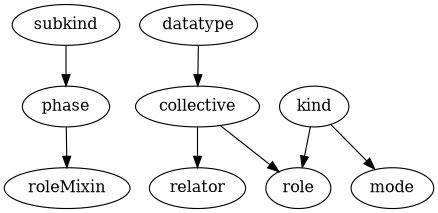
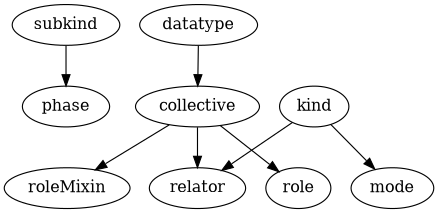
(307, 141) -> (262, 143)
(67, 142) -> (137, 144)
